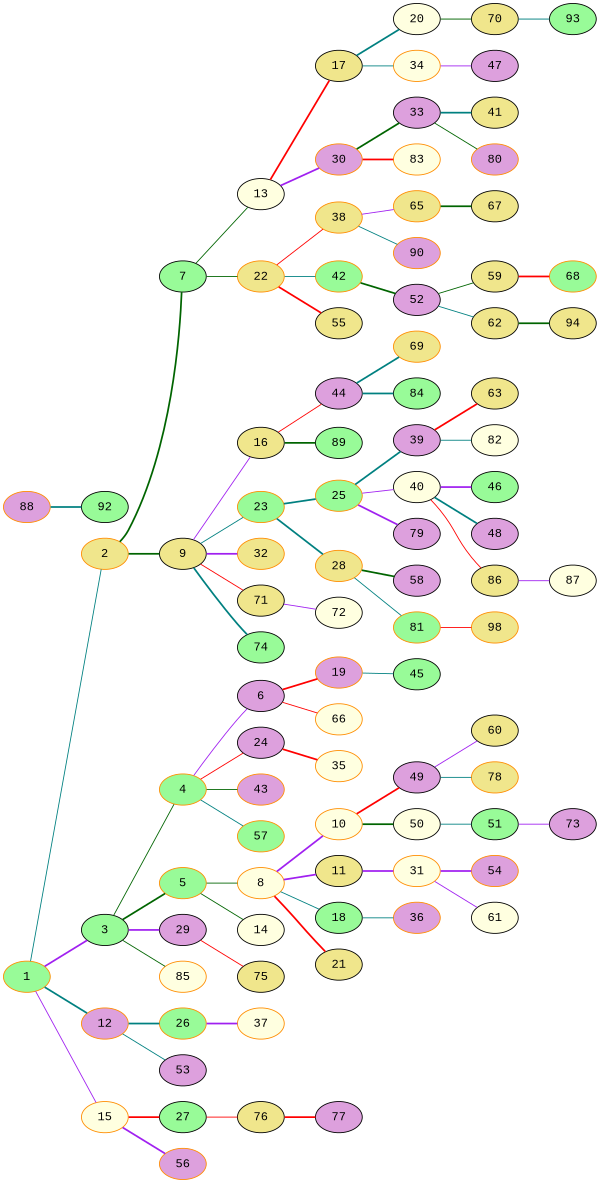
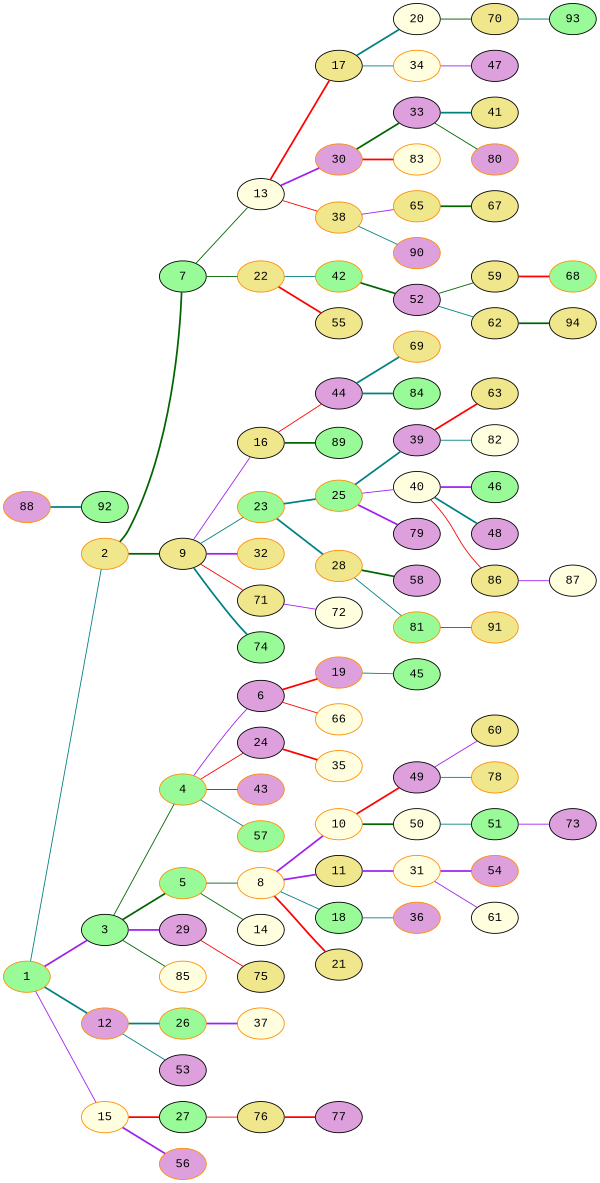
(300, 247) -> (300, 206)
(495, 627) -> (495, 627)
